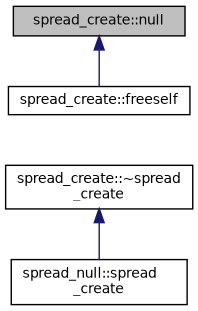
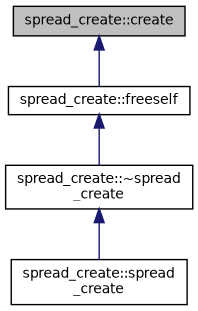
(99, 21) -> (99, 21)
none -> (99, 147)
(99, 282) -> (99, 282)
